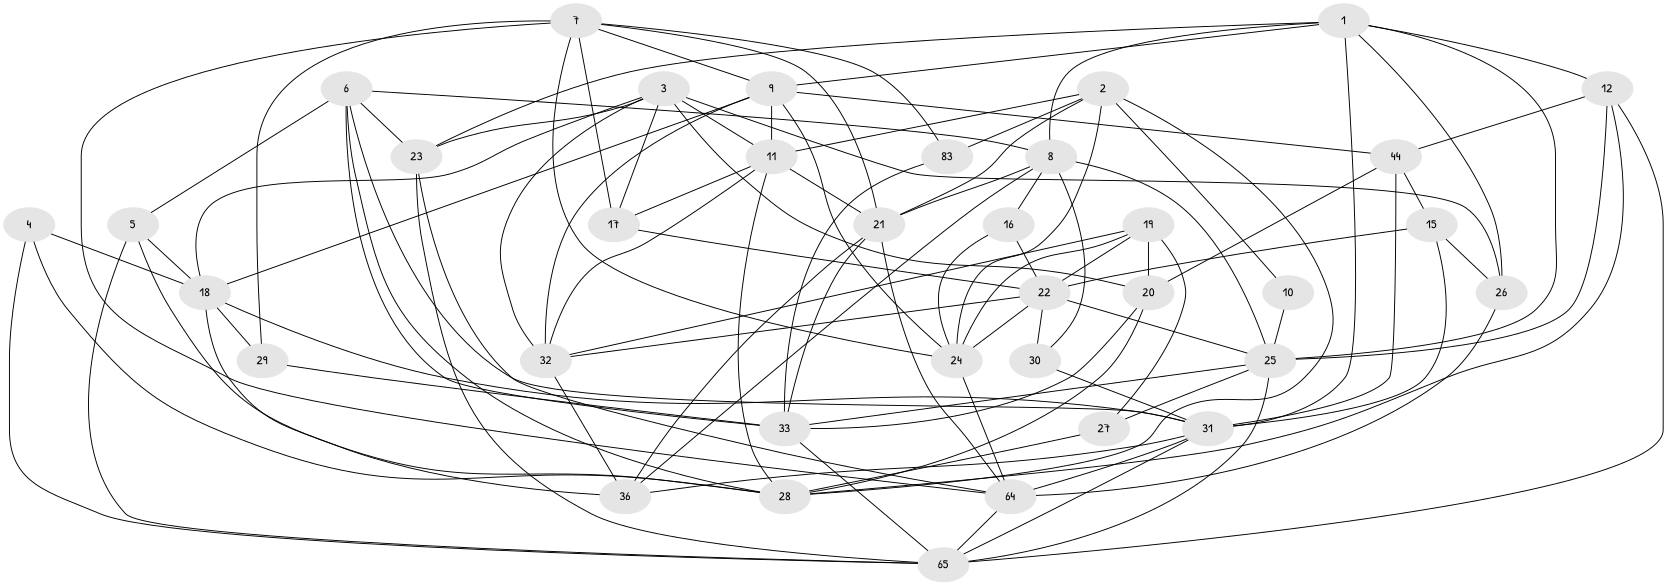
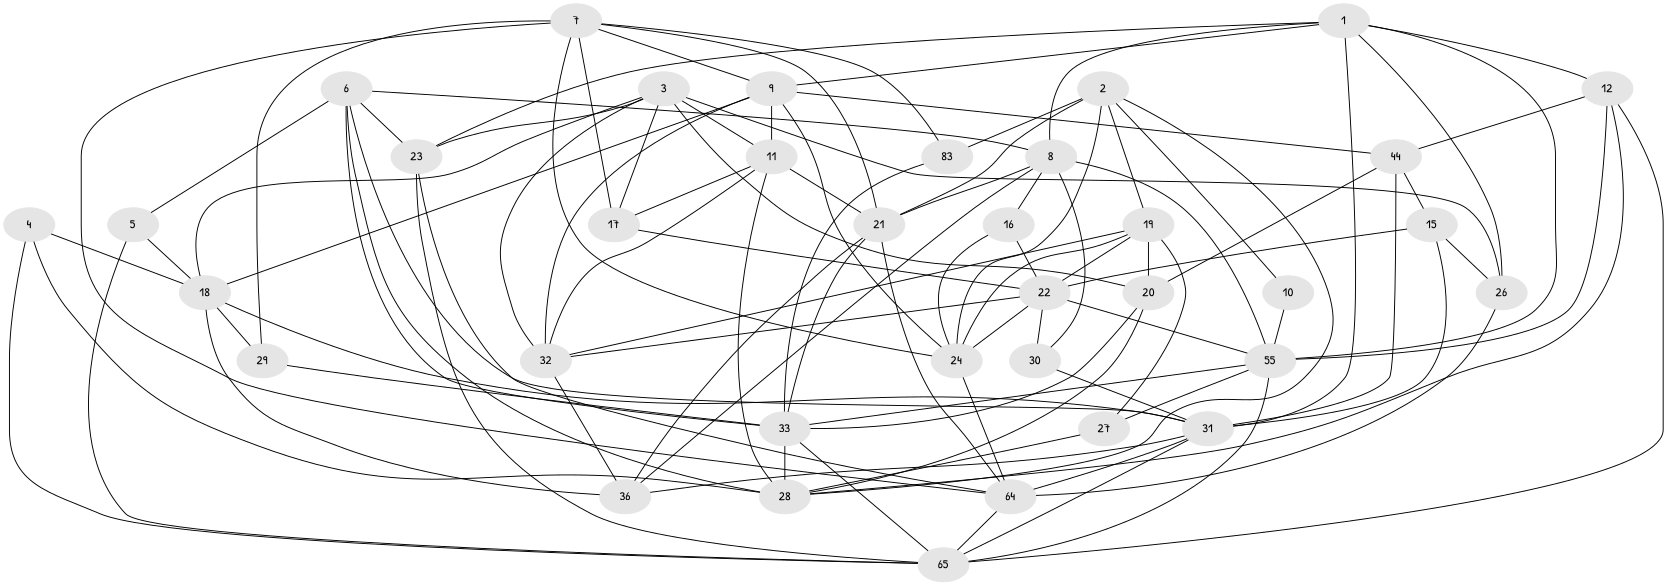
(937, 123) -> (1126, 157)
(1270, 361) -> (1270, 361)
(400, 463) -> (785, 463)
